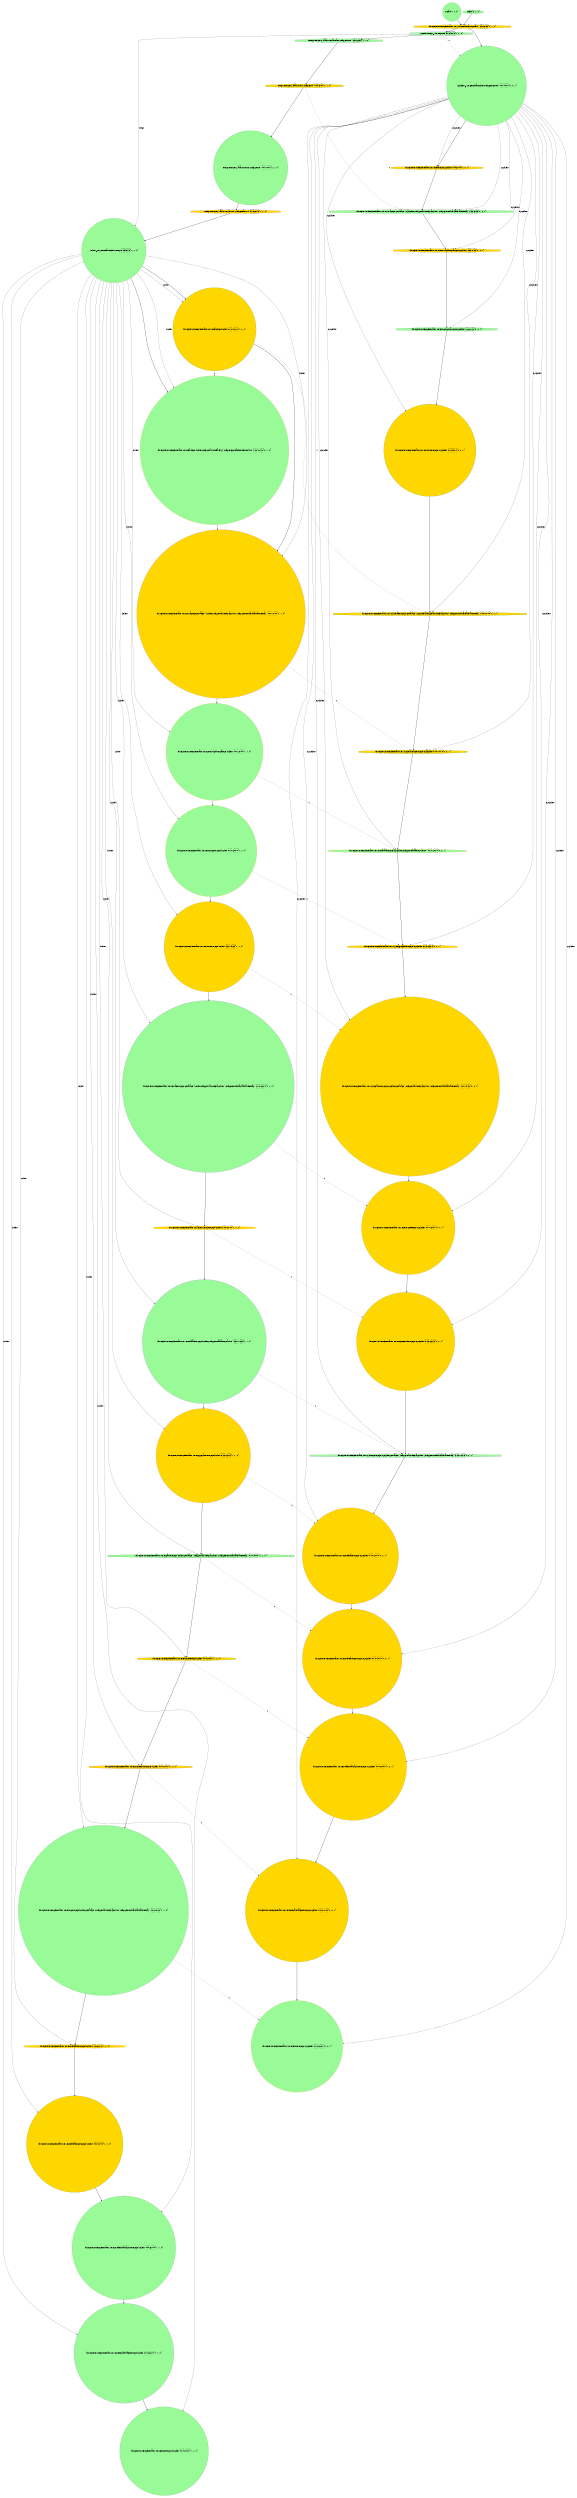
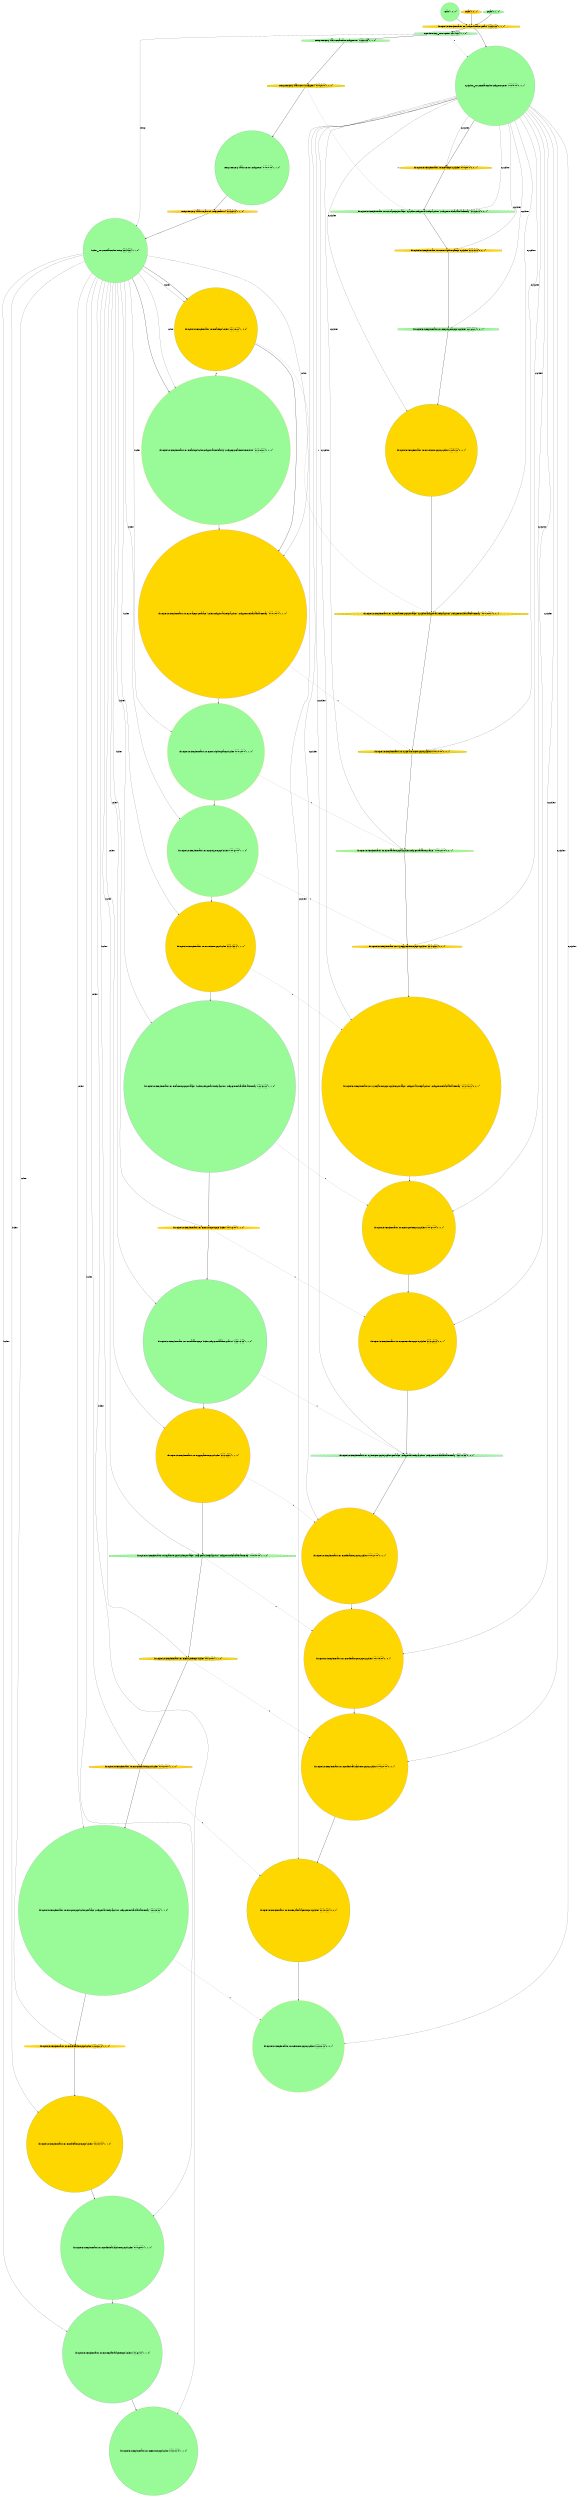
none -> (471, 12)
